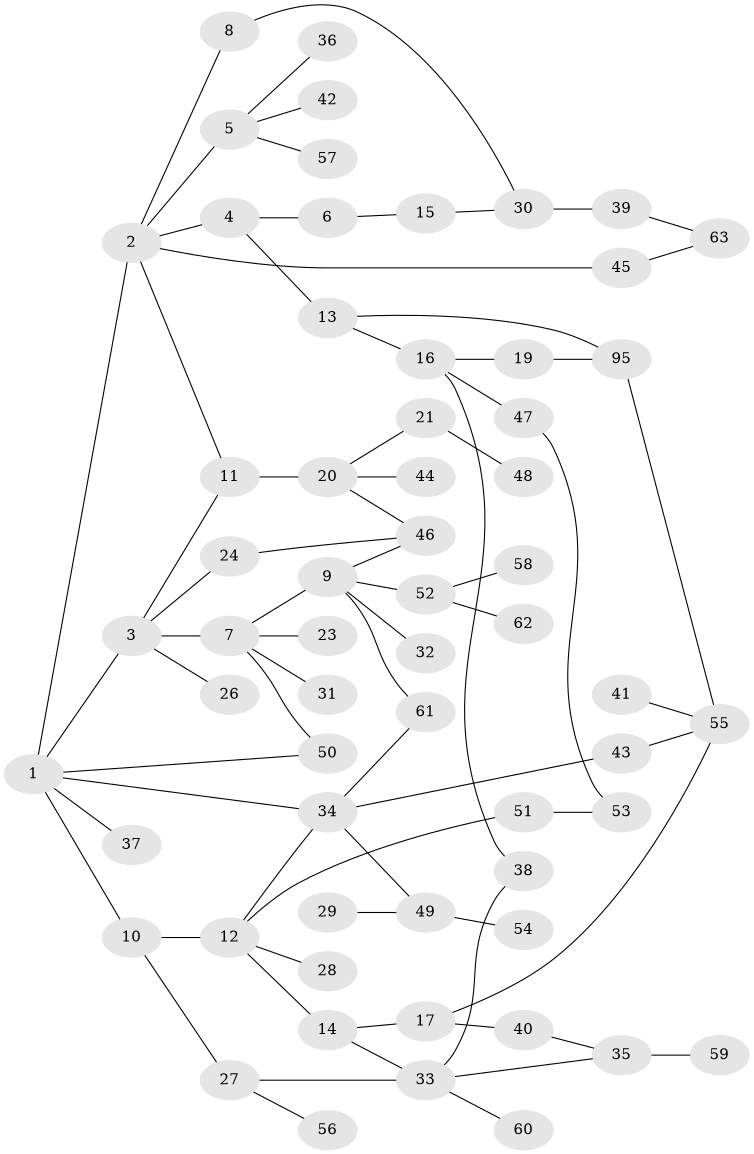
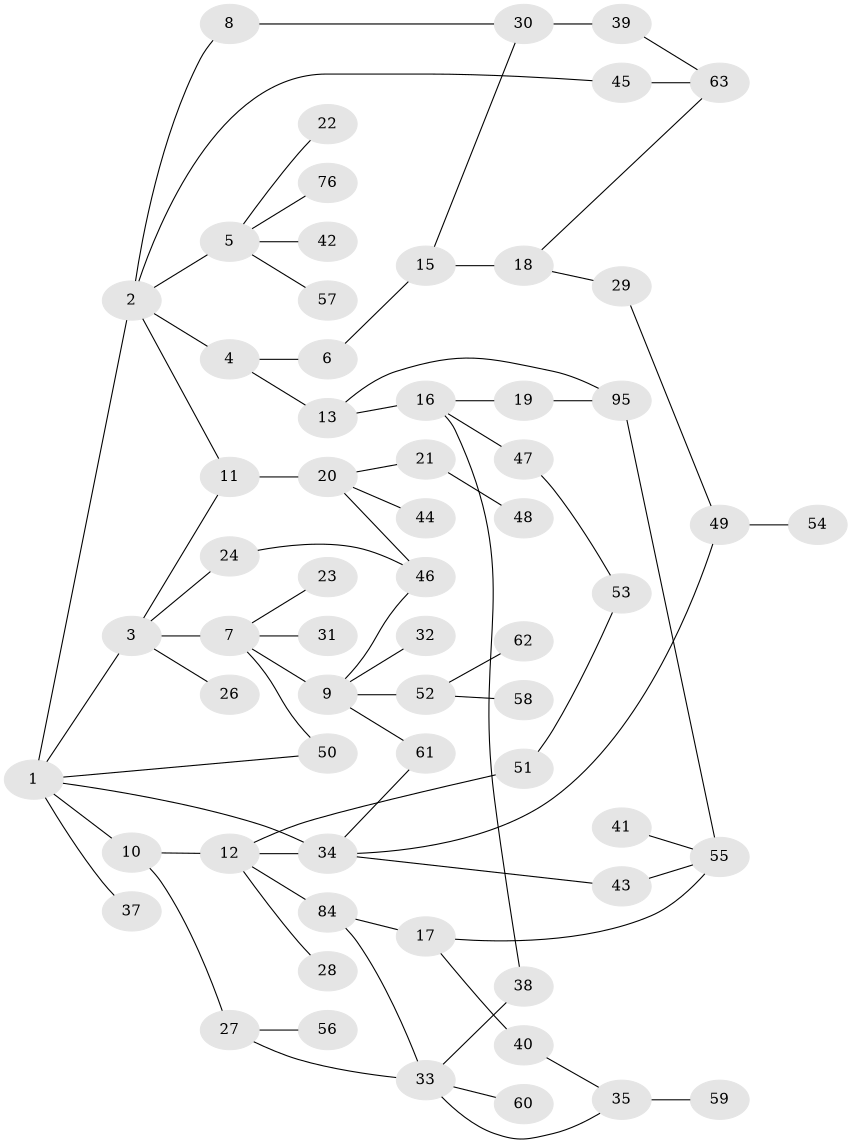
(328, 41) -> (328, 183)
none -> (328, 124)
none -> (524, 266)
(328, 1030) -> (328, 912)
